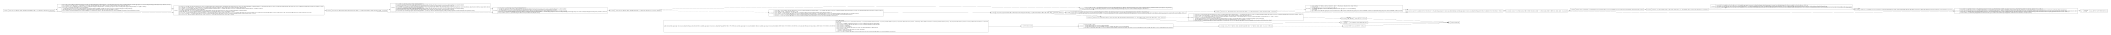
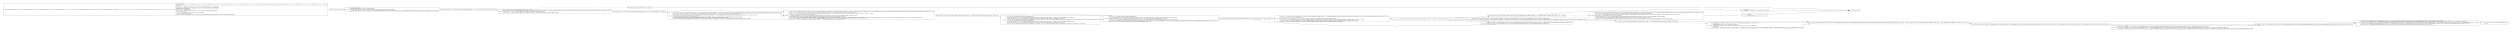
none -> (555, 11)
